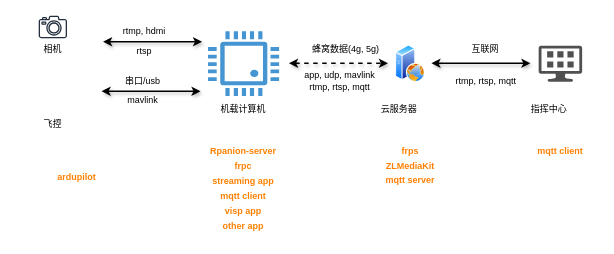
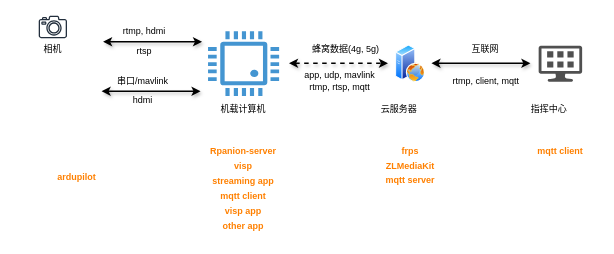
(143, 81) -> (143, 81)
(486, 81) -> (486, 81)
(143, 100) -> (143, 100)
(53, 124) -> none
(243, 166) -> (243, 166)
